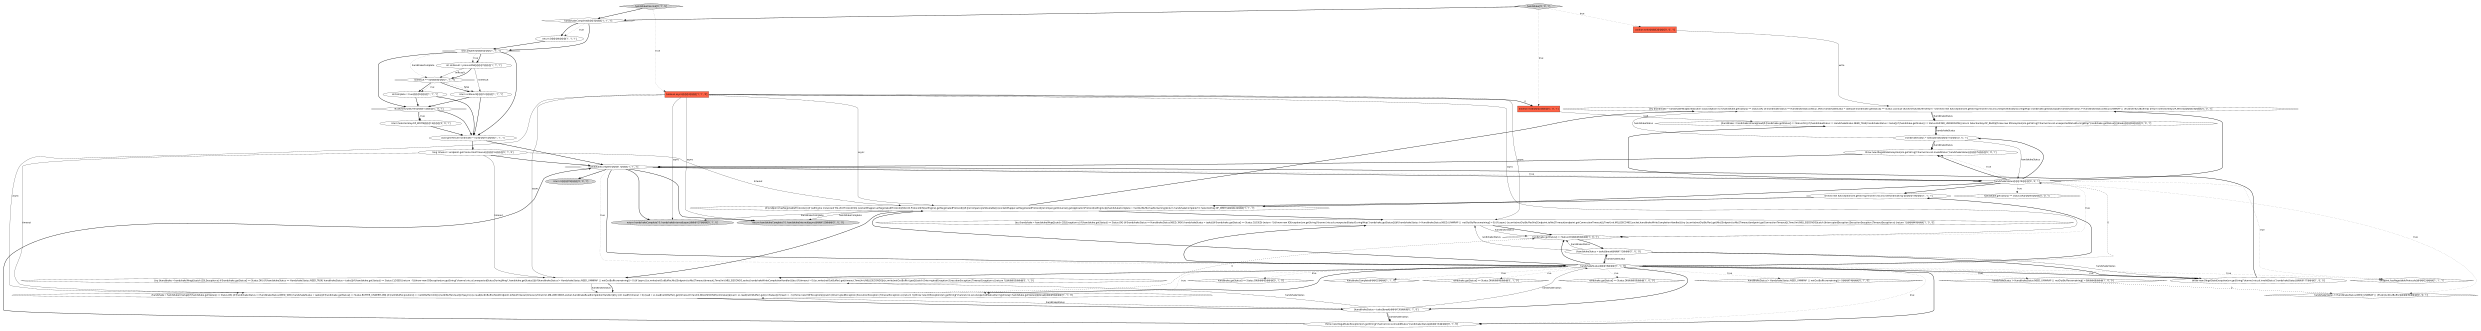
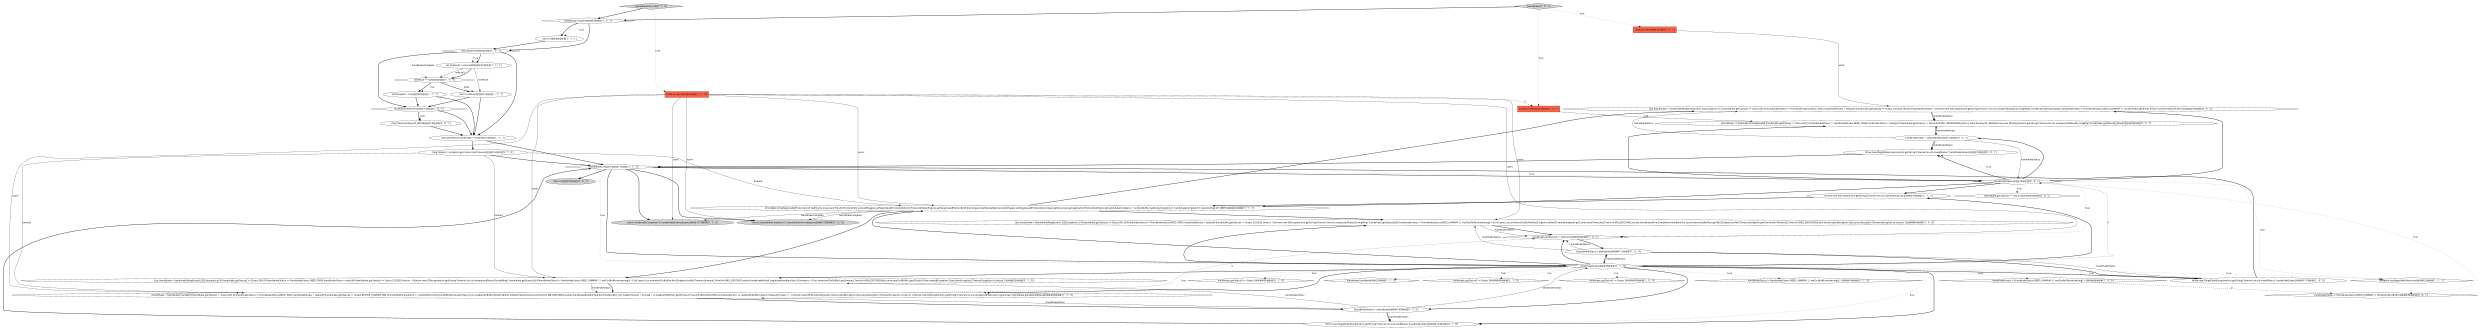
(1120, 96) -> (1120, 96)
